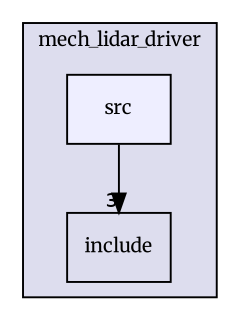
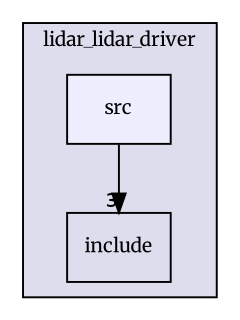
(120, 41) -> (120, 41)
